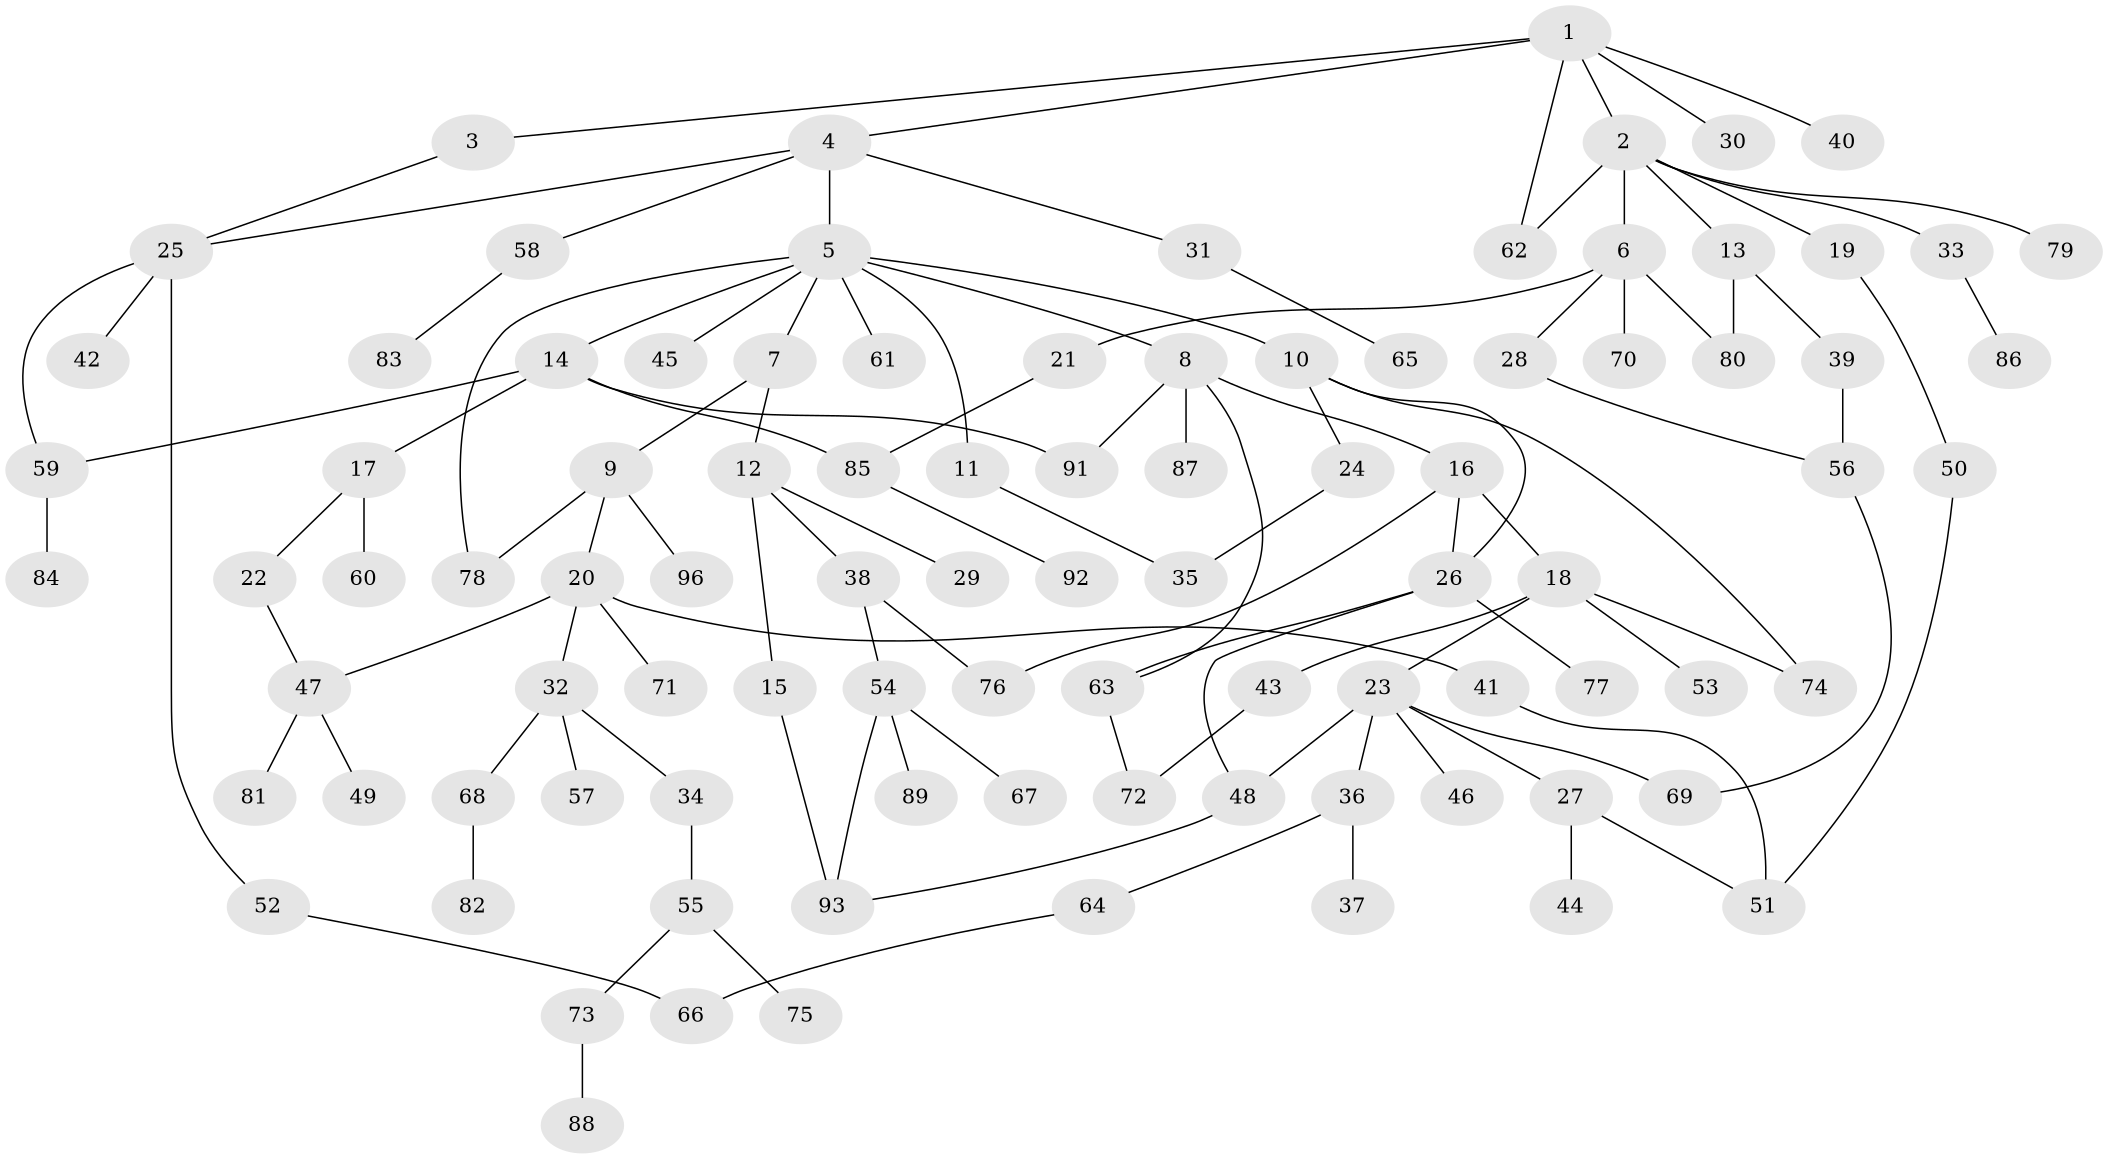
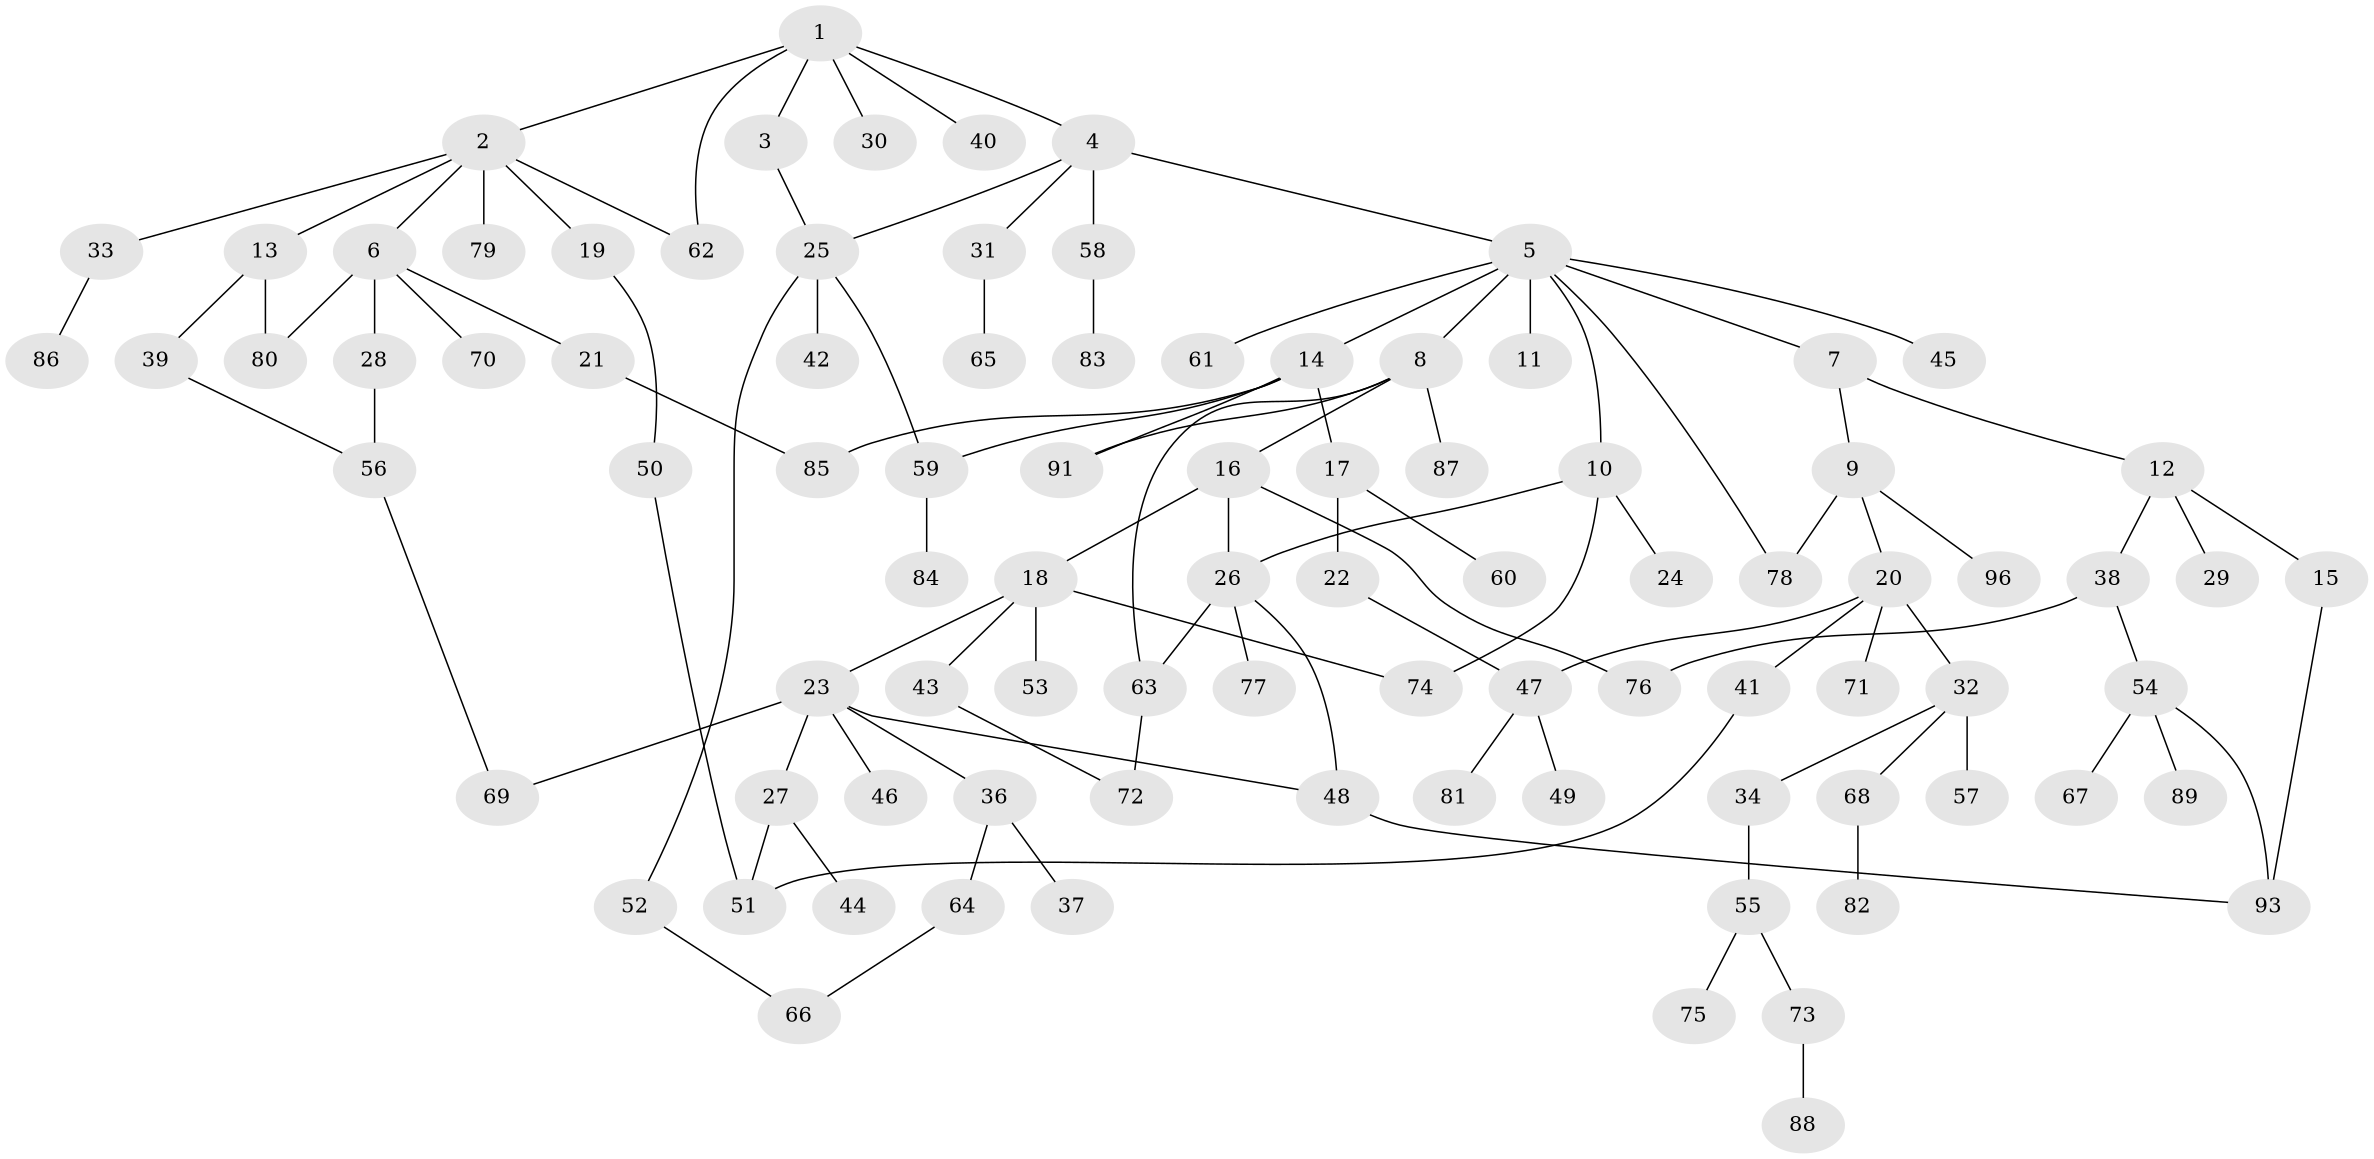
(1077, 579) -> none
(1186, 579) -> none
